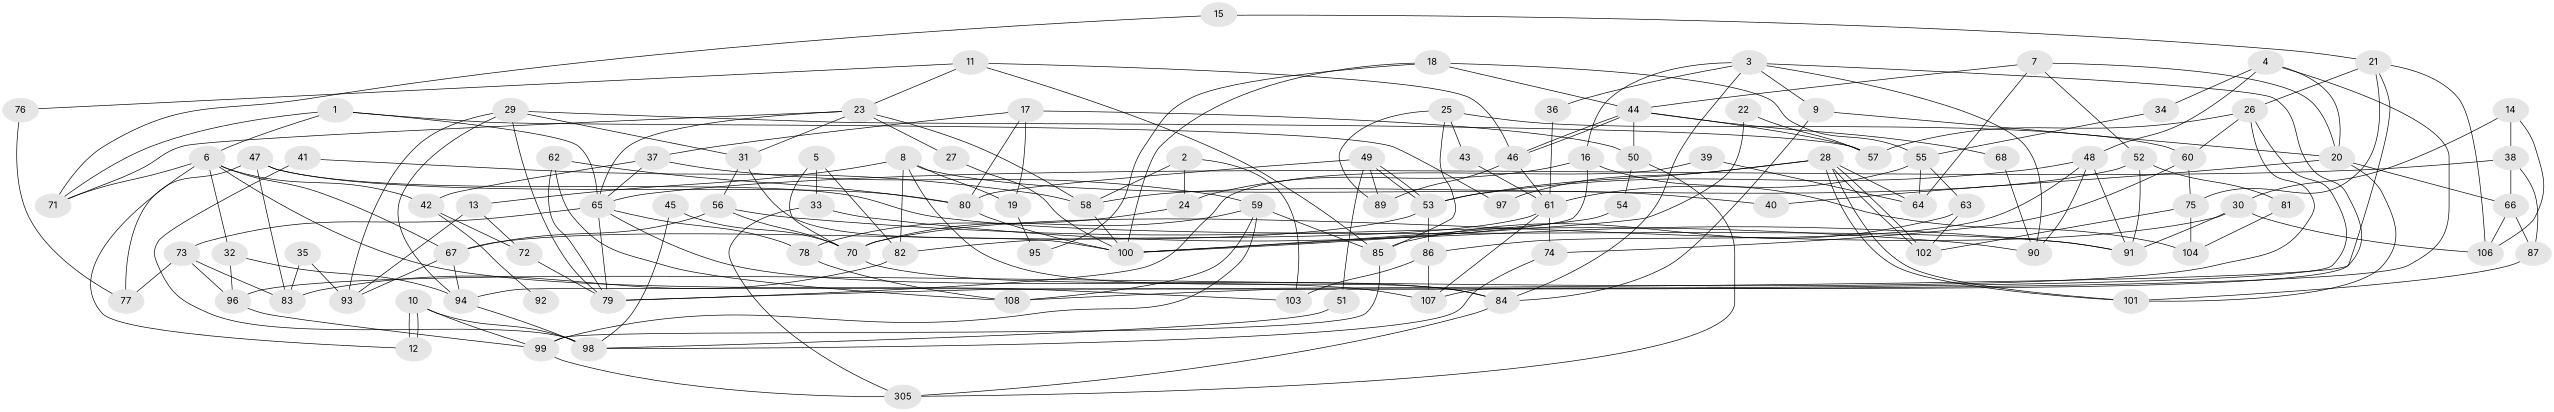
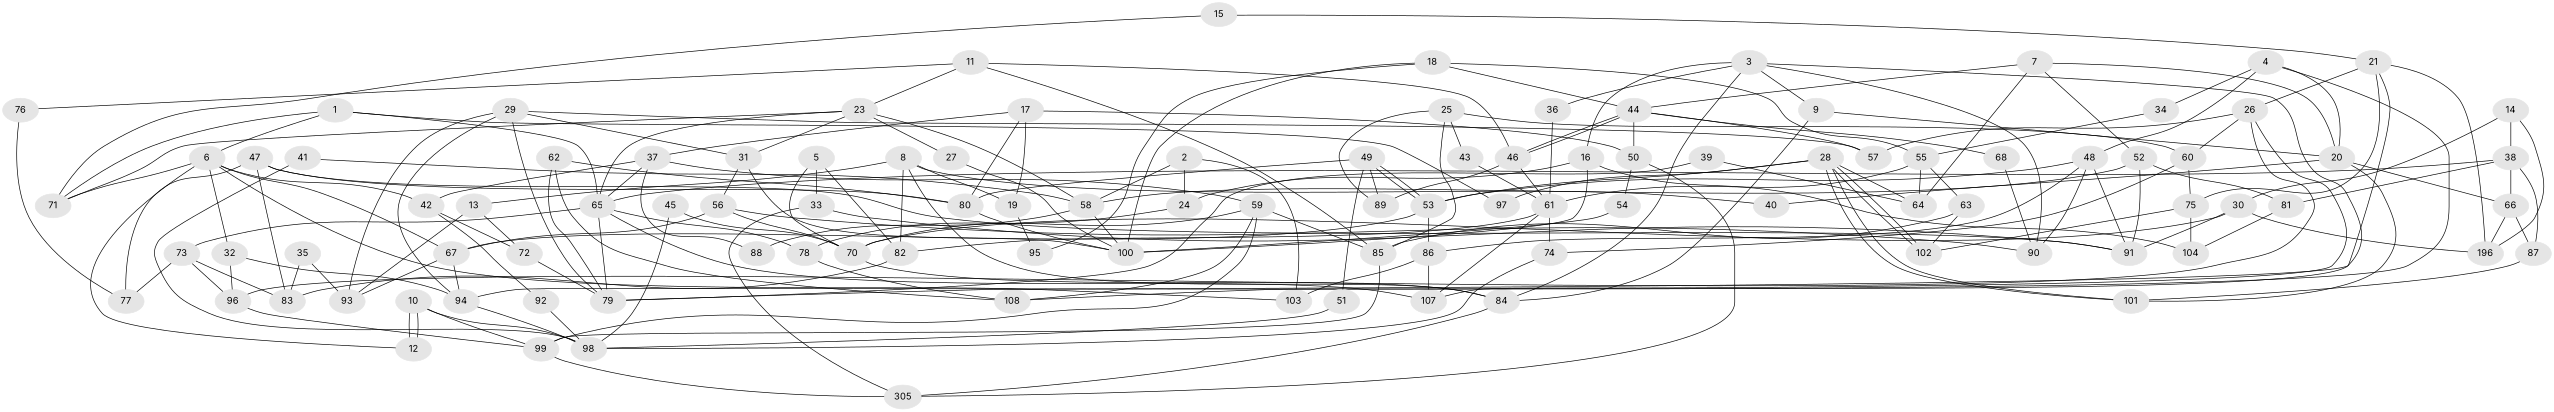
(1743, 110) -> none
none -> (2399, 182)
none -> (757, 254)
(2486, 254) -> (2486, 254)
none -> (565, 325)
